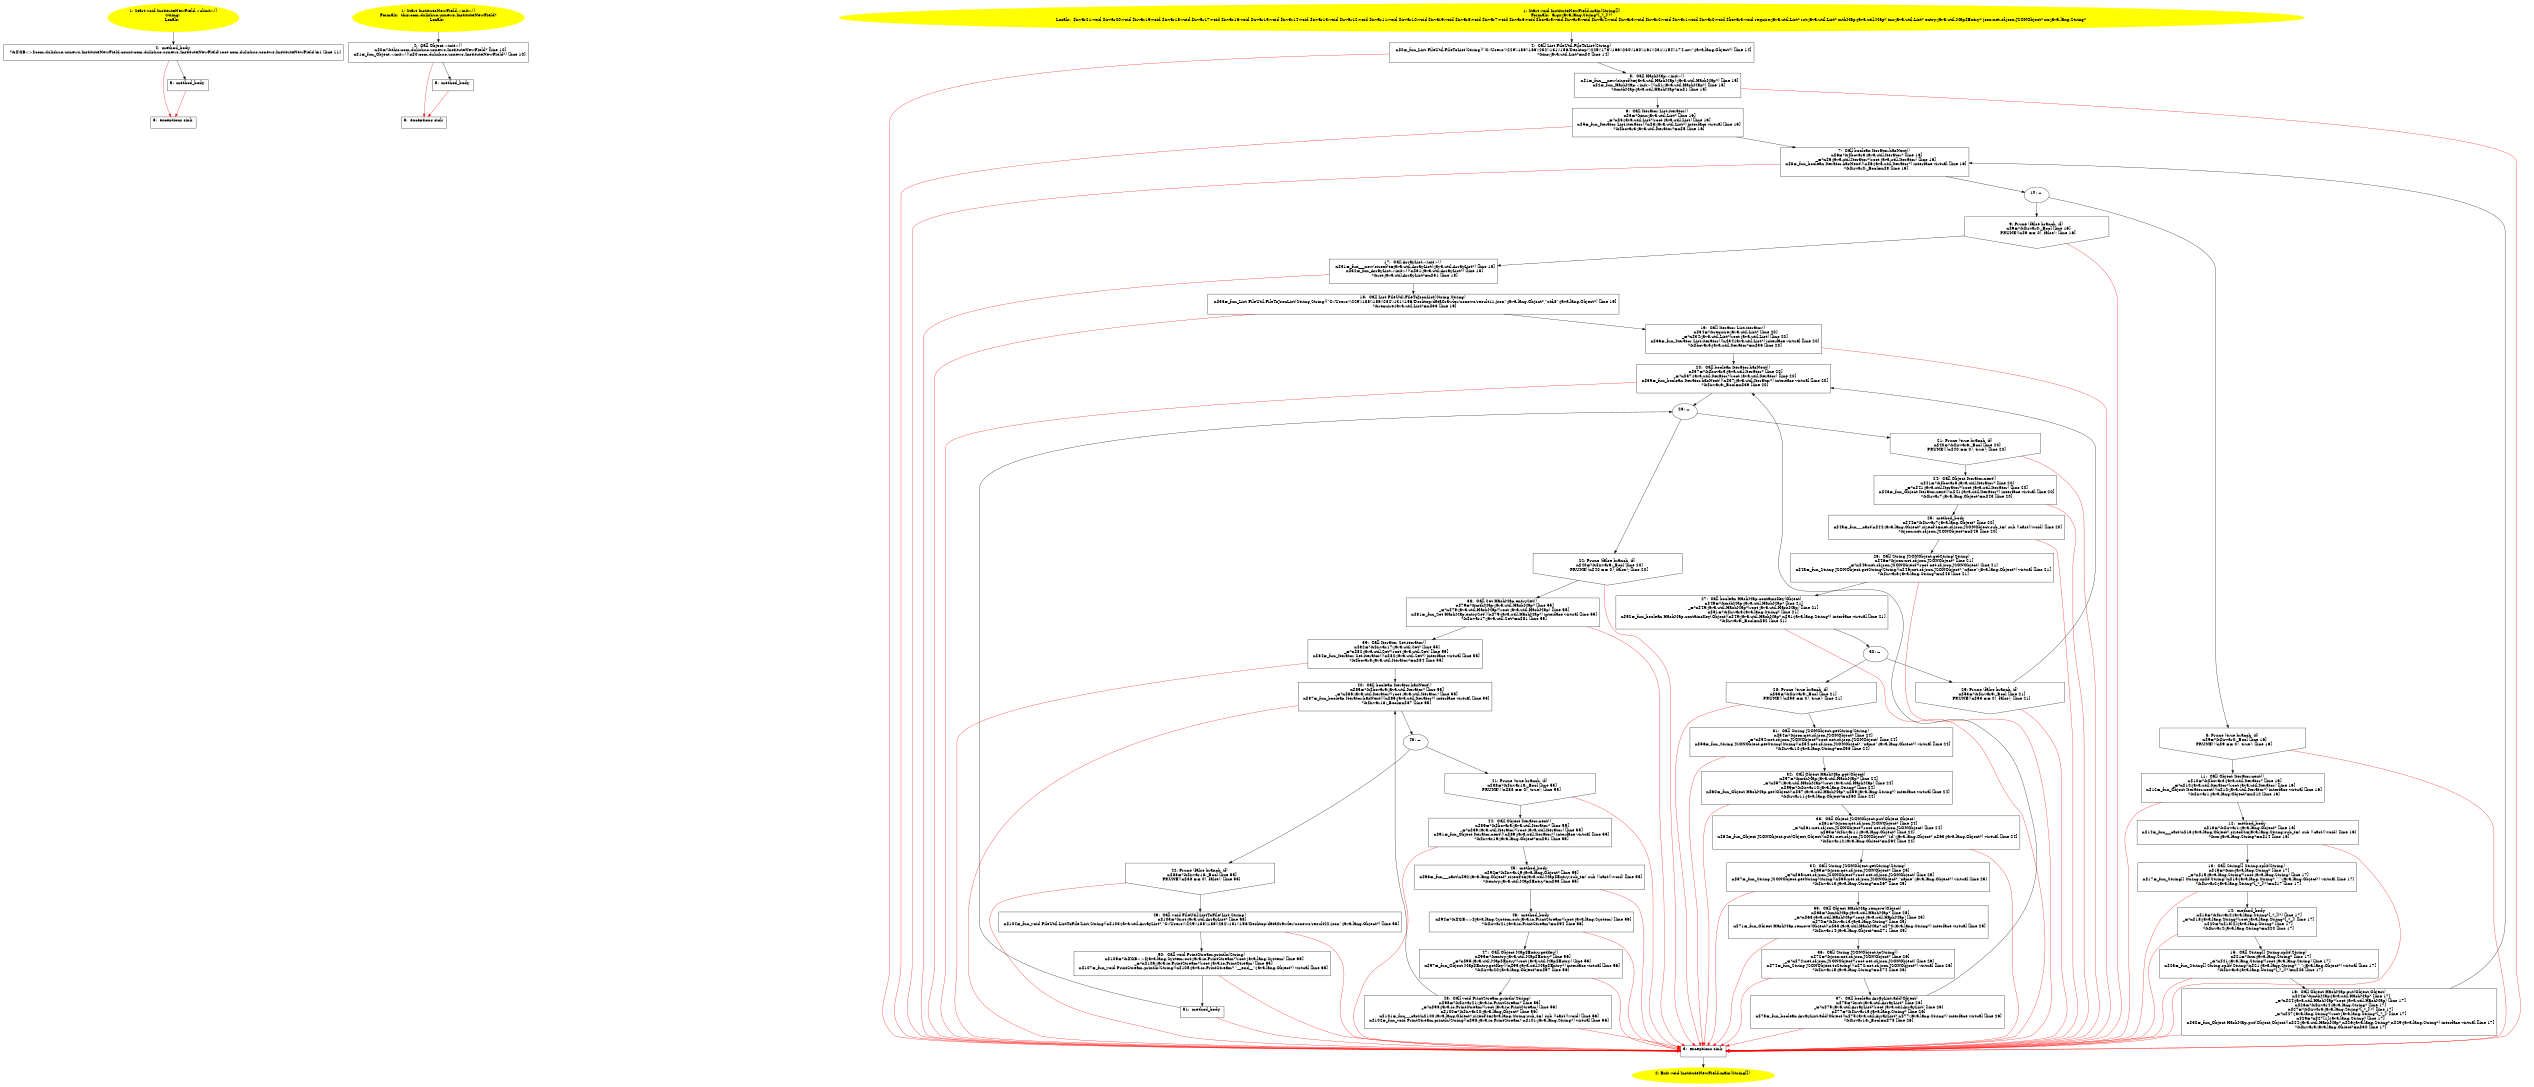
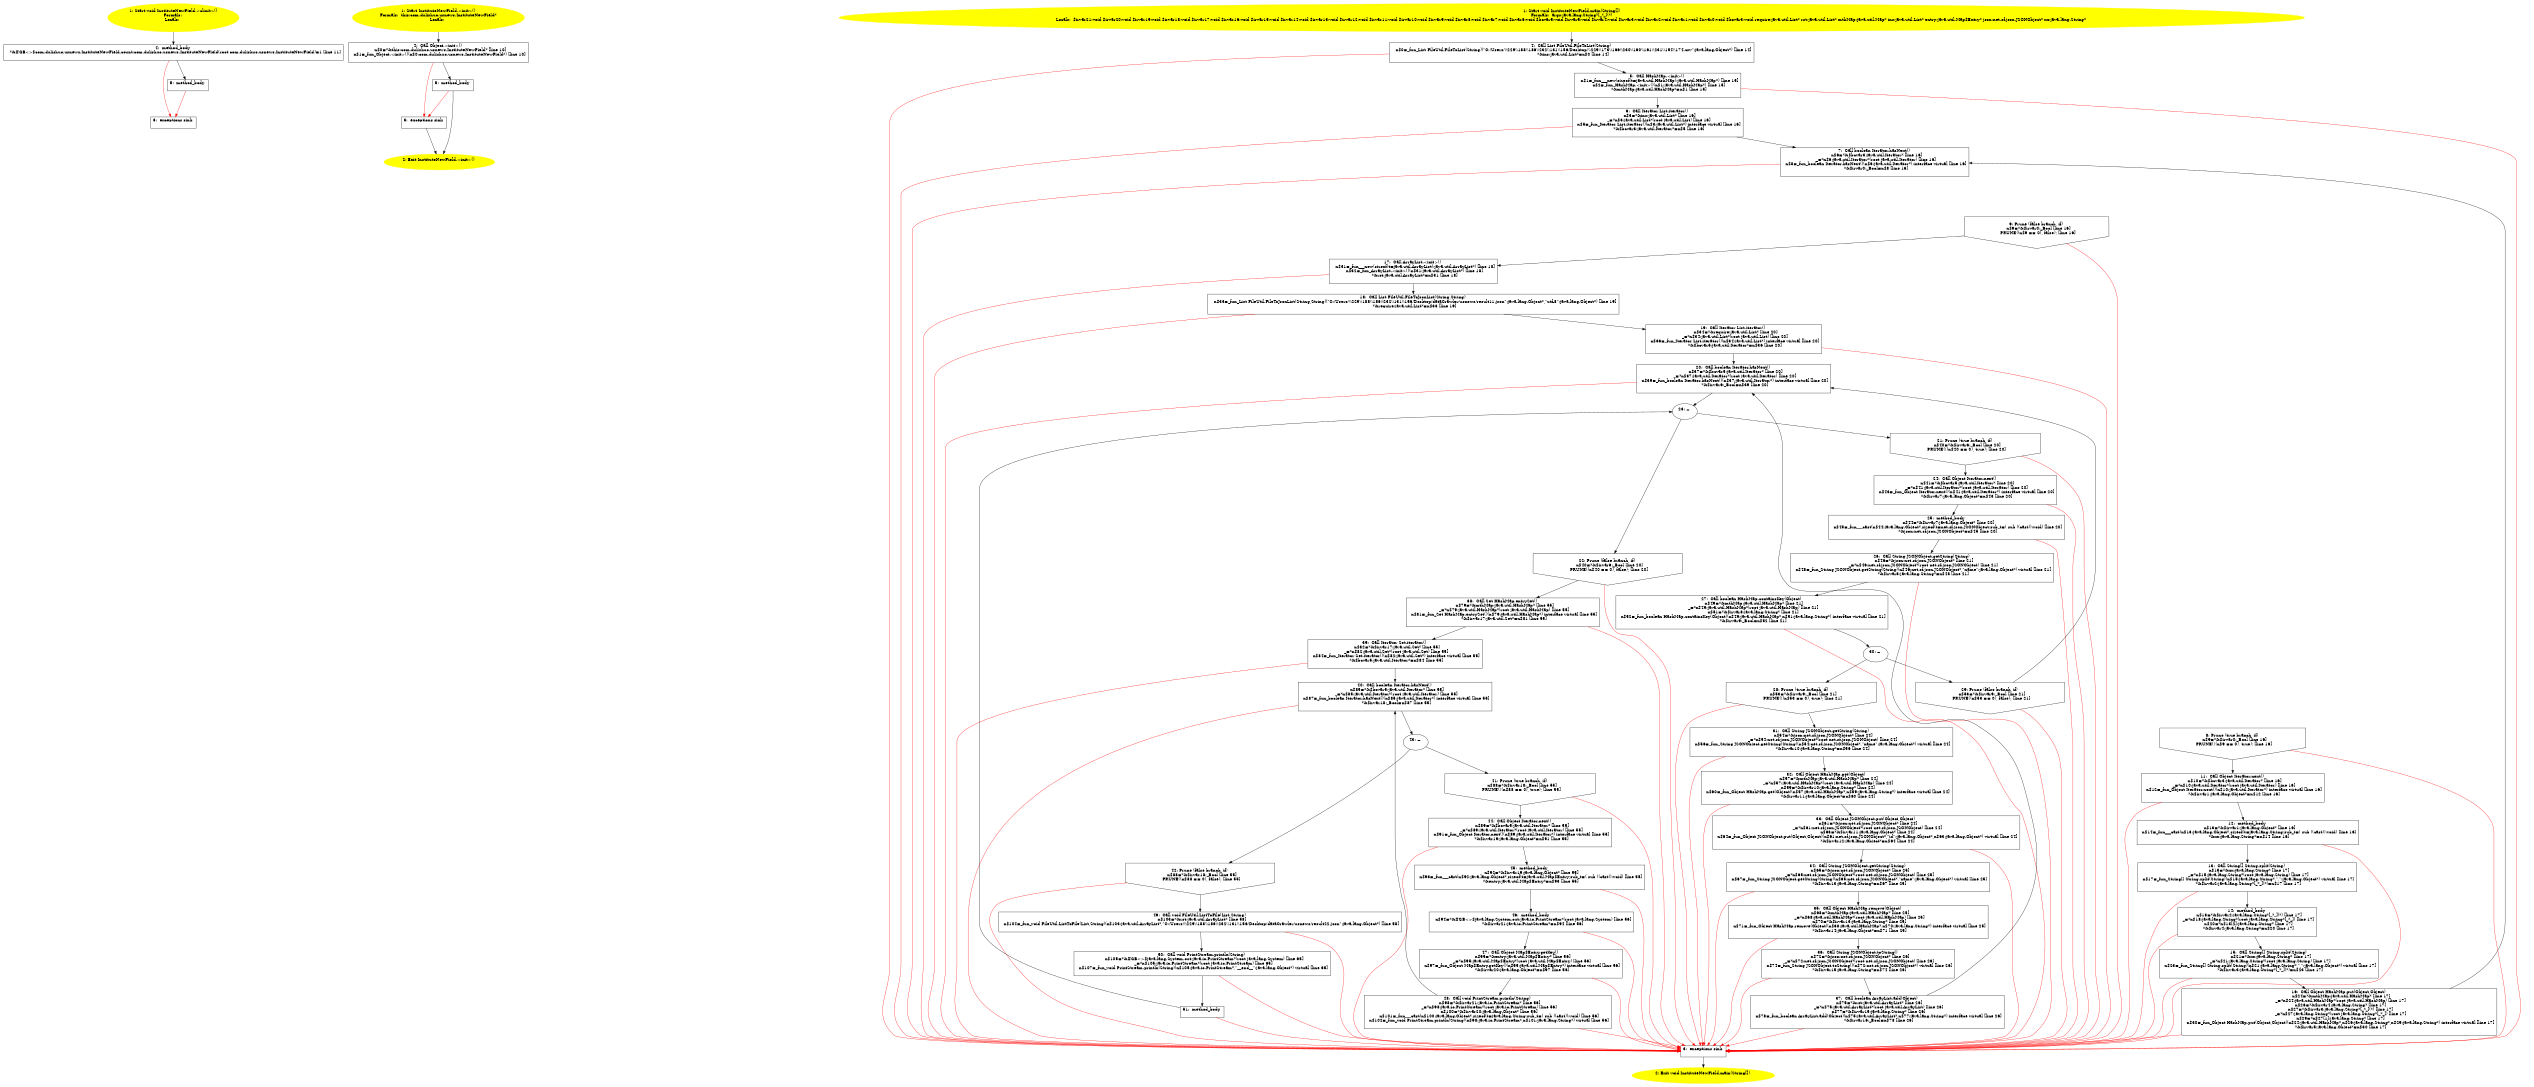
(173, 18) -> (173, 18)
none -> (439, 162)
(2037, 195) -> none
